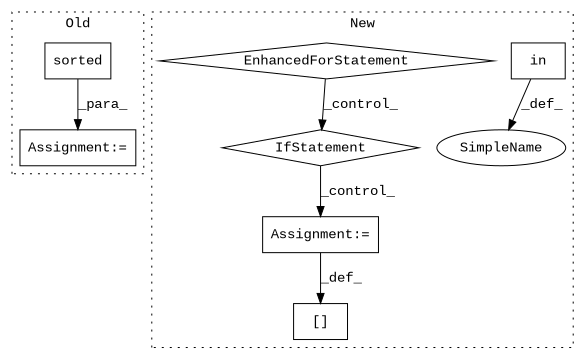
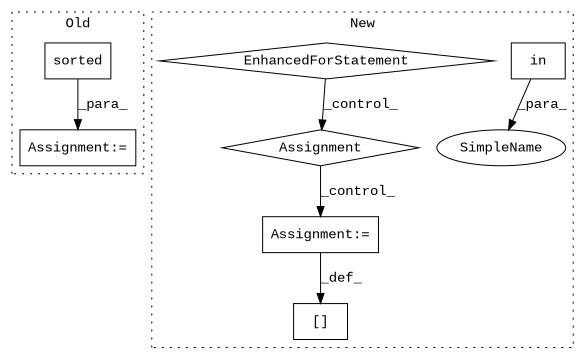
(542, 104) -> (542, 104)
(321, 148) -> (321, 148)
